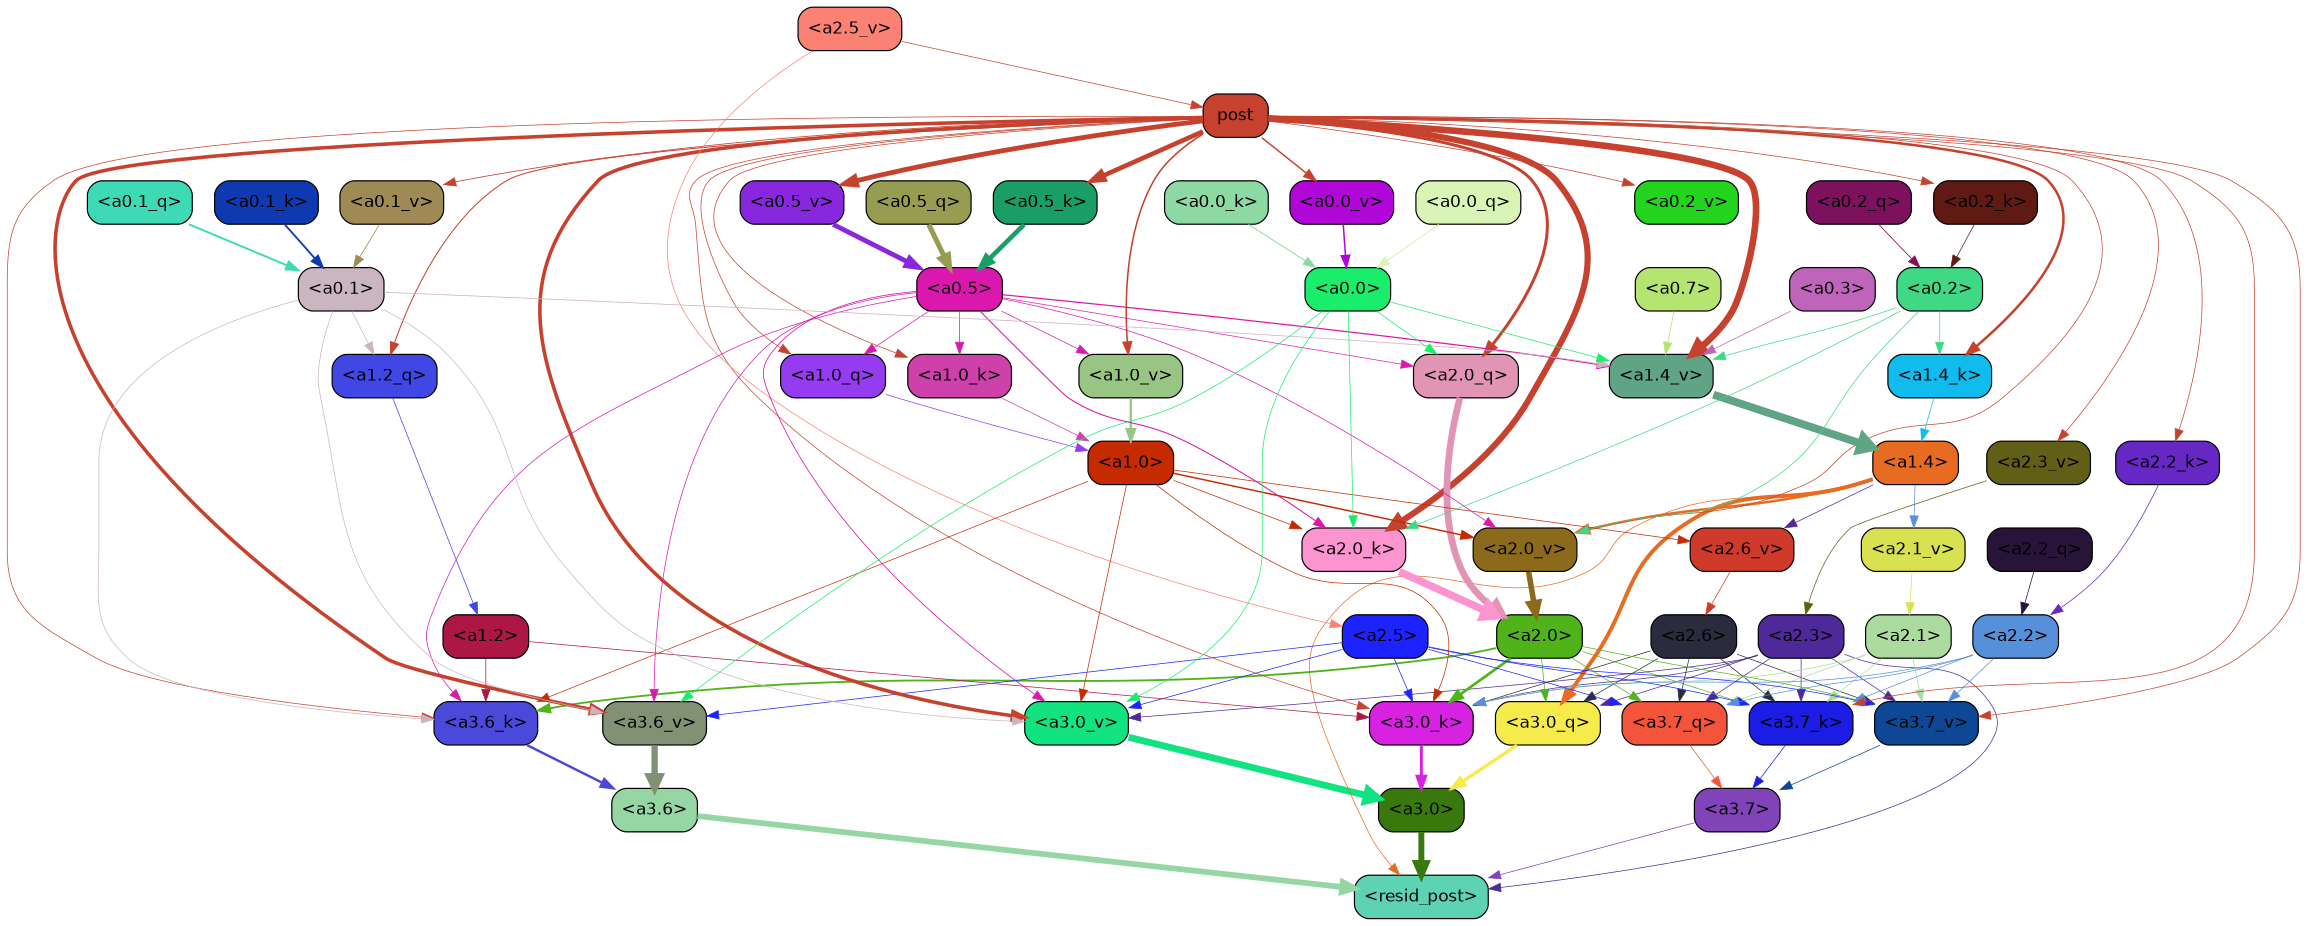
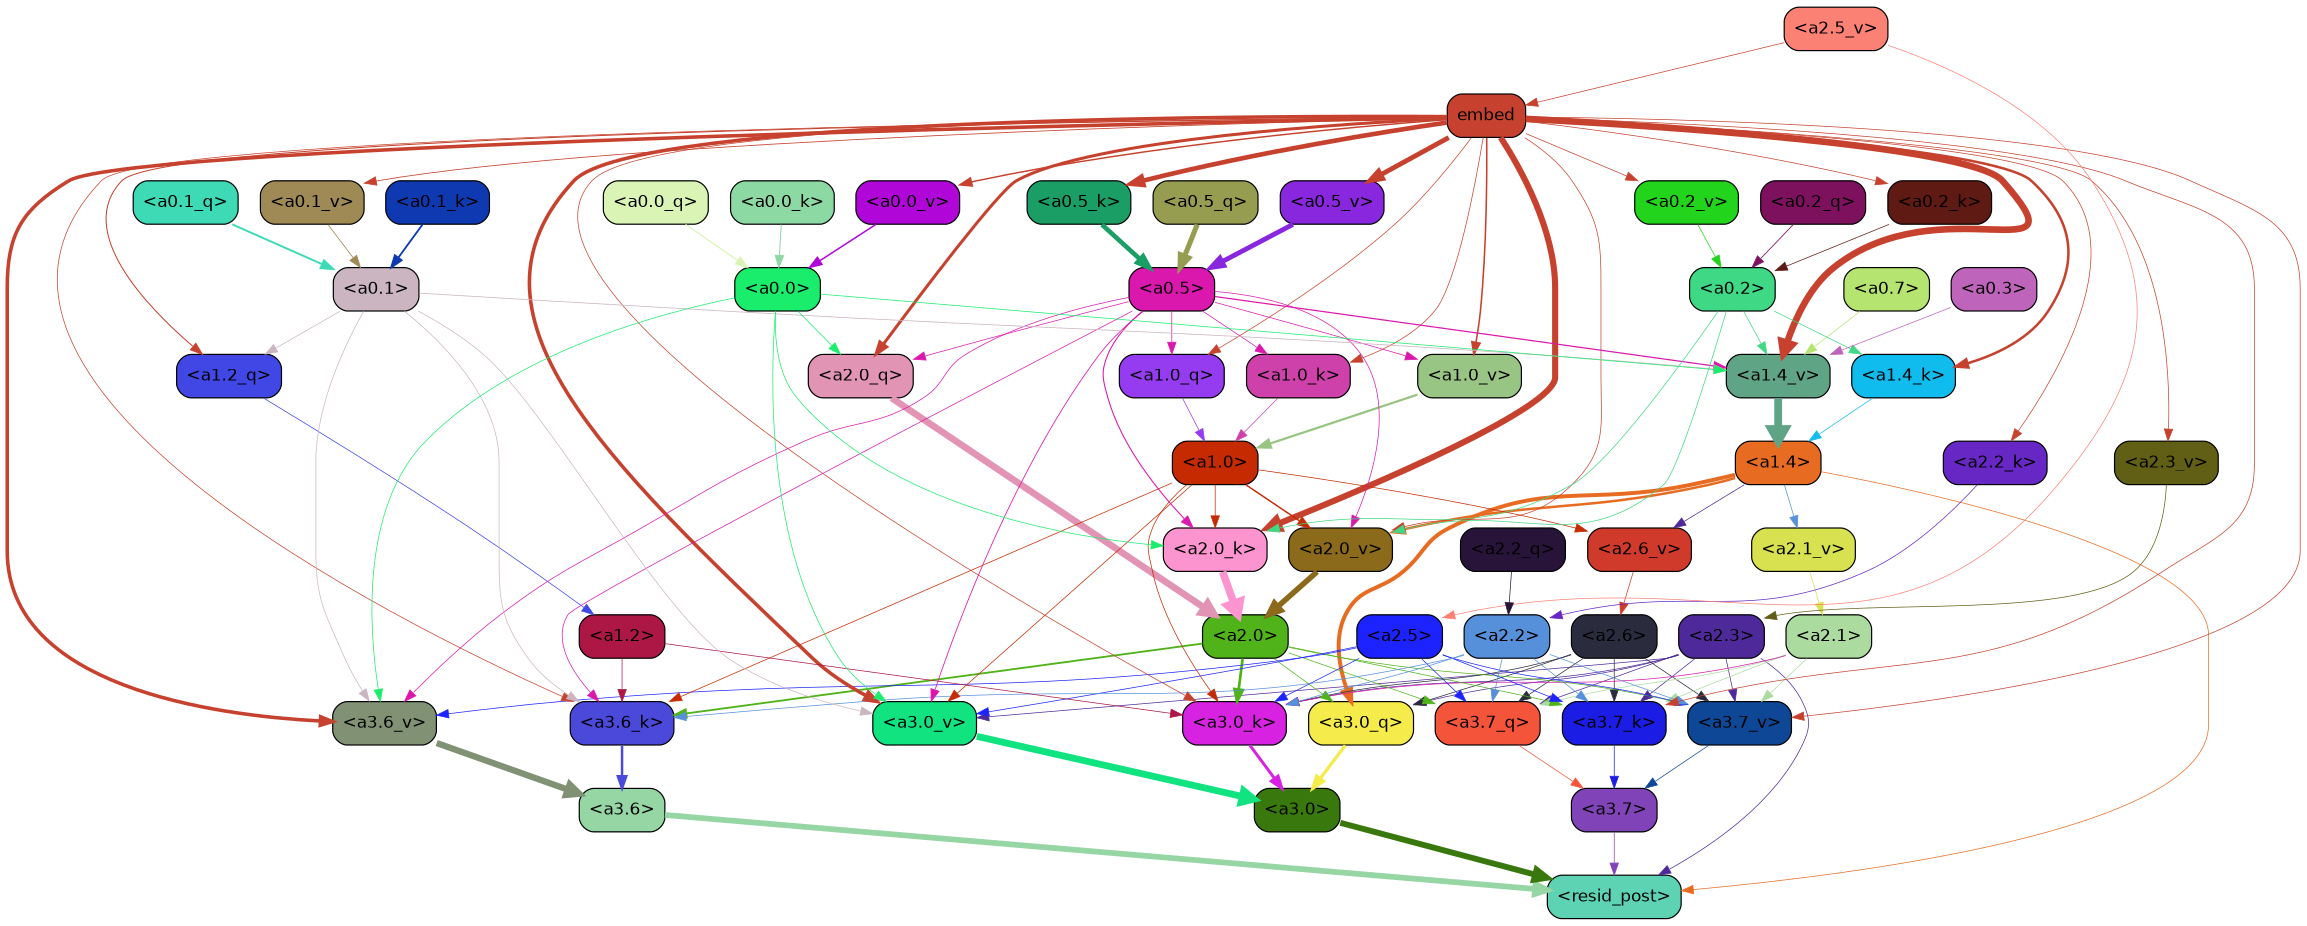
(1236, 116) -> (1486, 116)
none -> (1707, 241)
(1676, 682) -> (1543, 682)
none -> (1154, 693)
